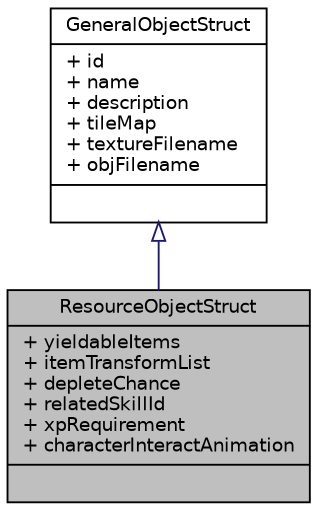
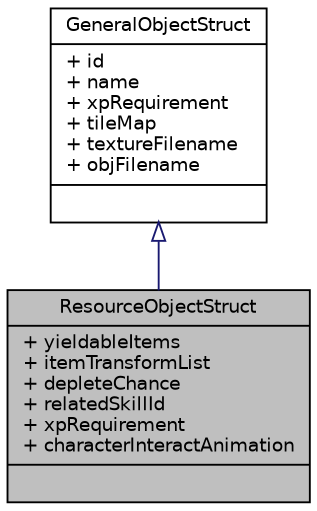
(128, 103) -> (147, 103)
